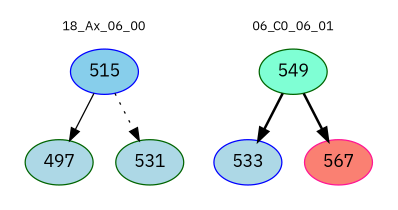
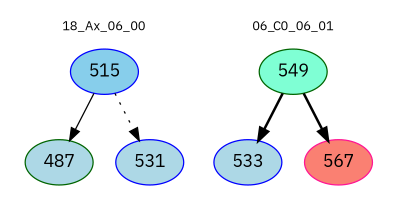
(59, 162) -> (59, 162)
(150, 162) -> (150, 162)
